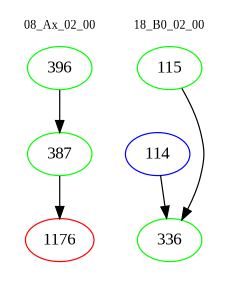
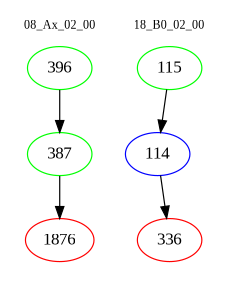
(204, 148) -> (165, 105)
(60, 240) -> (60, 240)
(170, 240) -> (170, 240)
